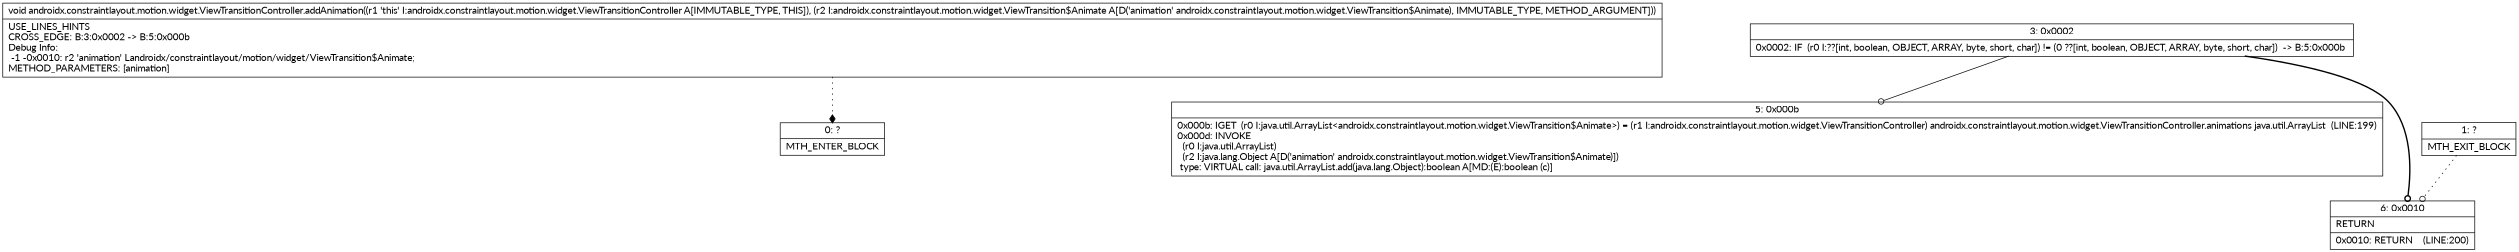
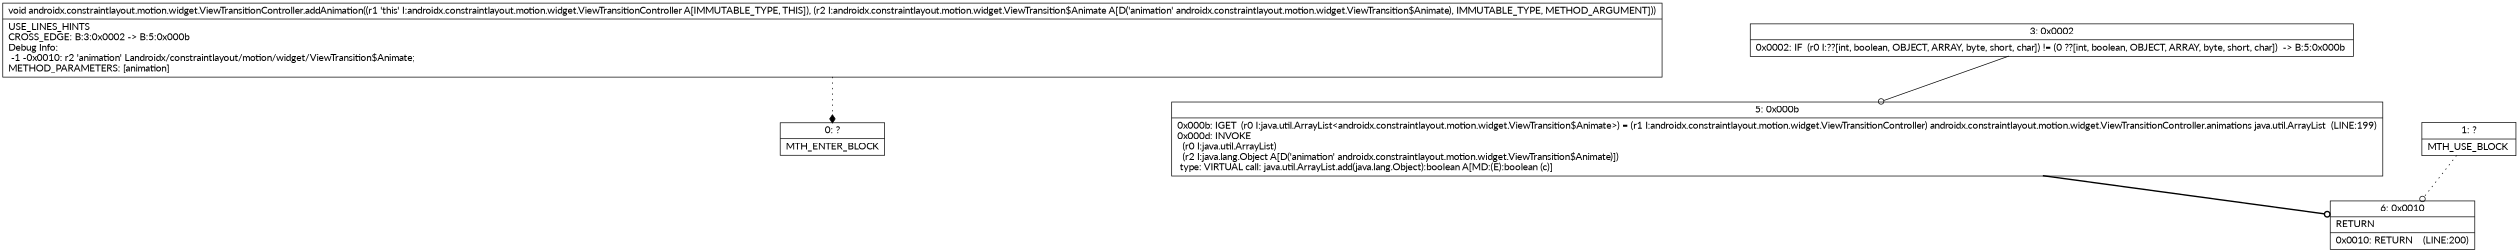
(2366, 87) -> (2184, 195)
(2469, 147) -> (2468, 147)
